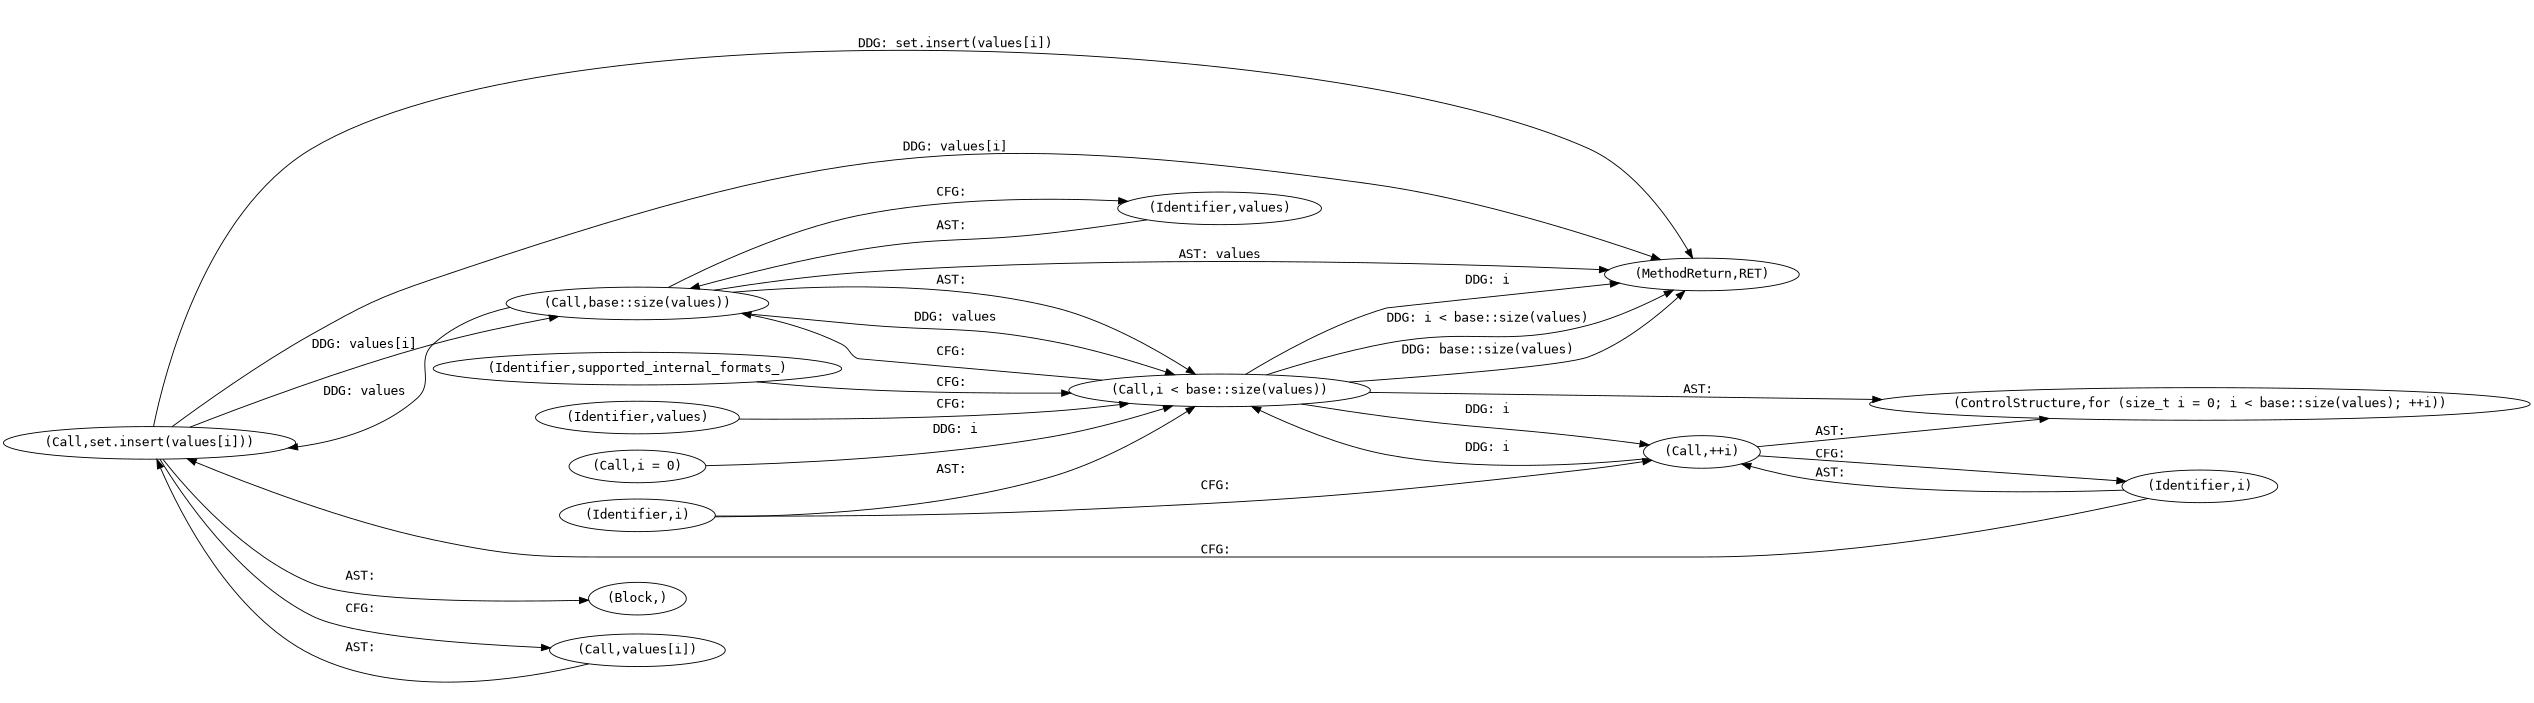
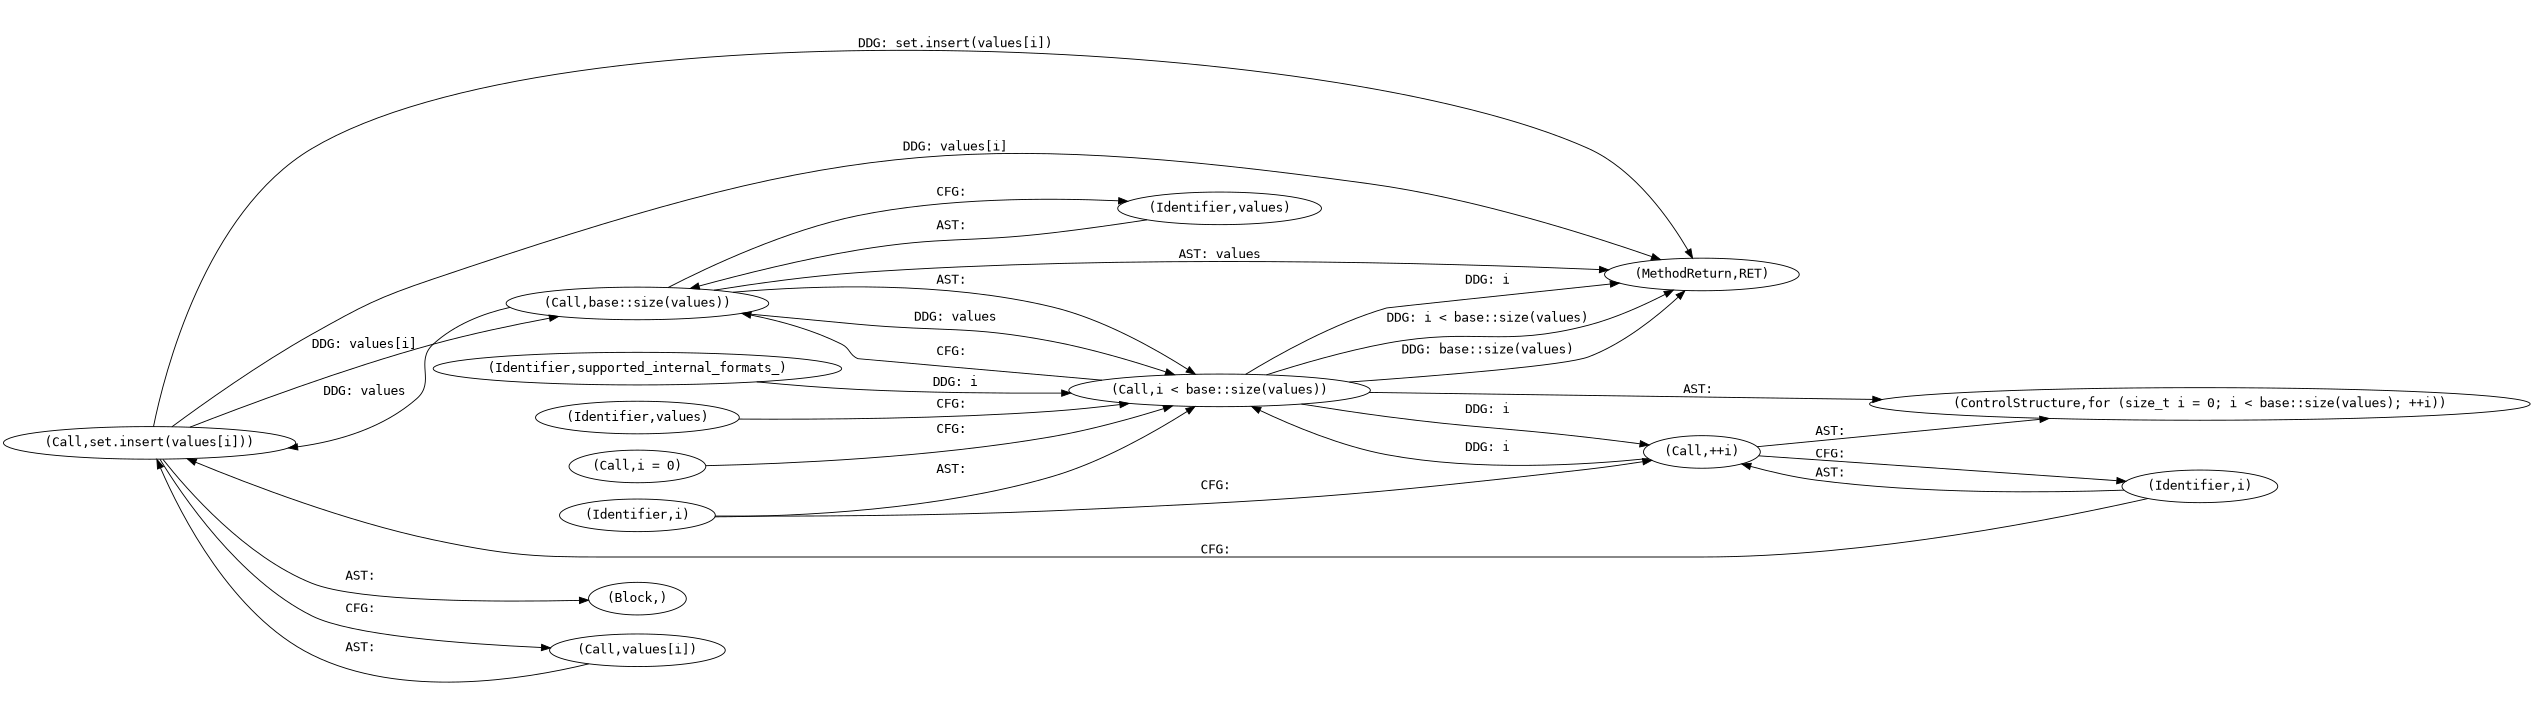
(955, 383) -> (955, 383)
(955, 430) -> (955, 430)
